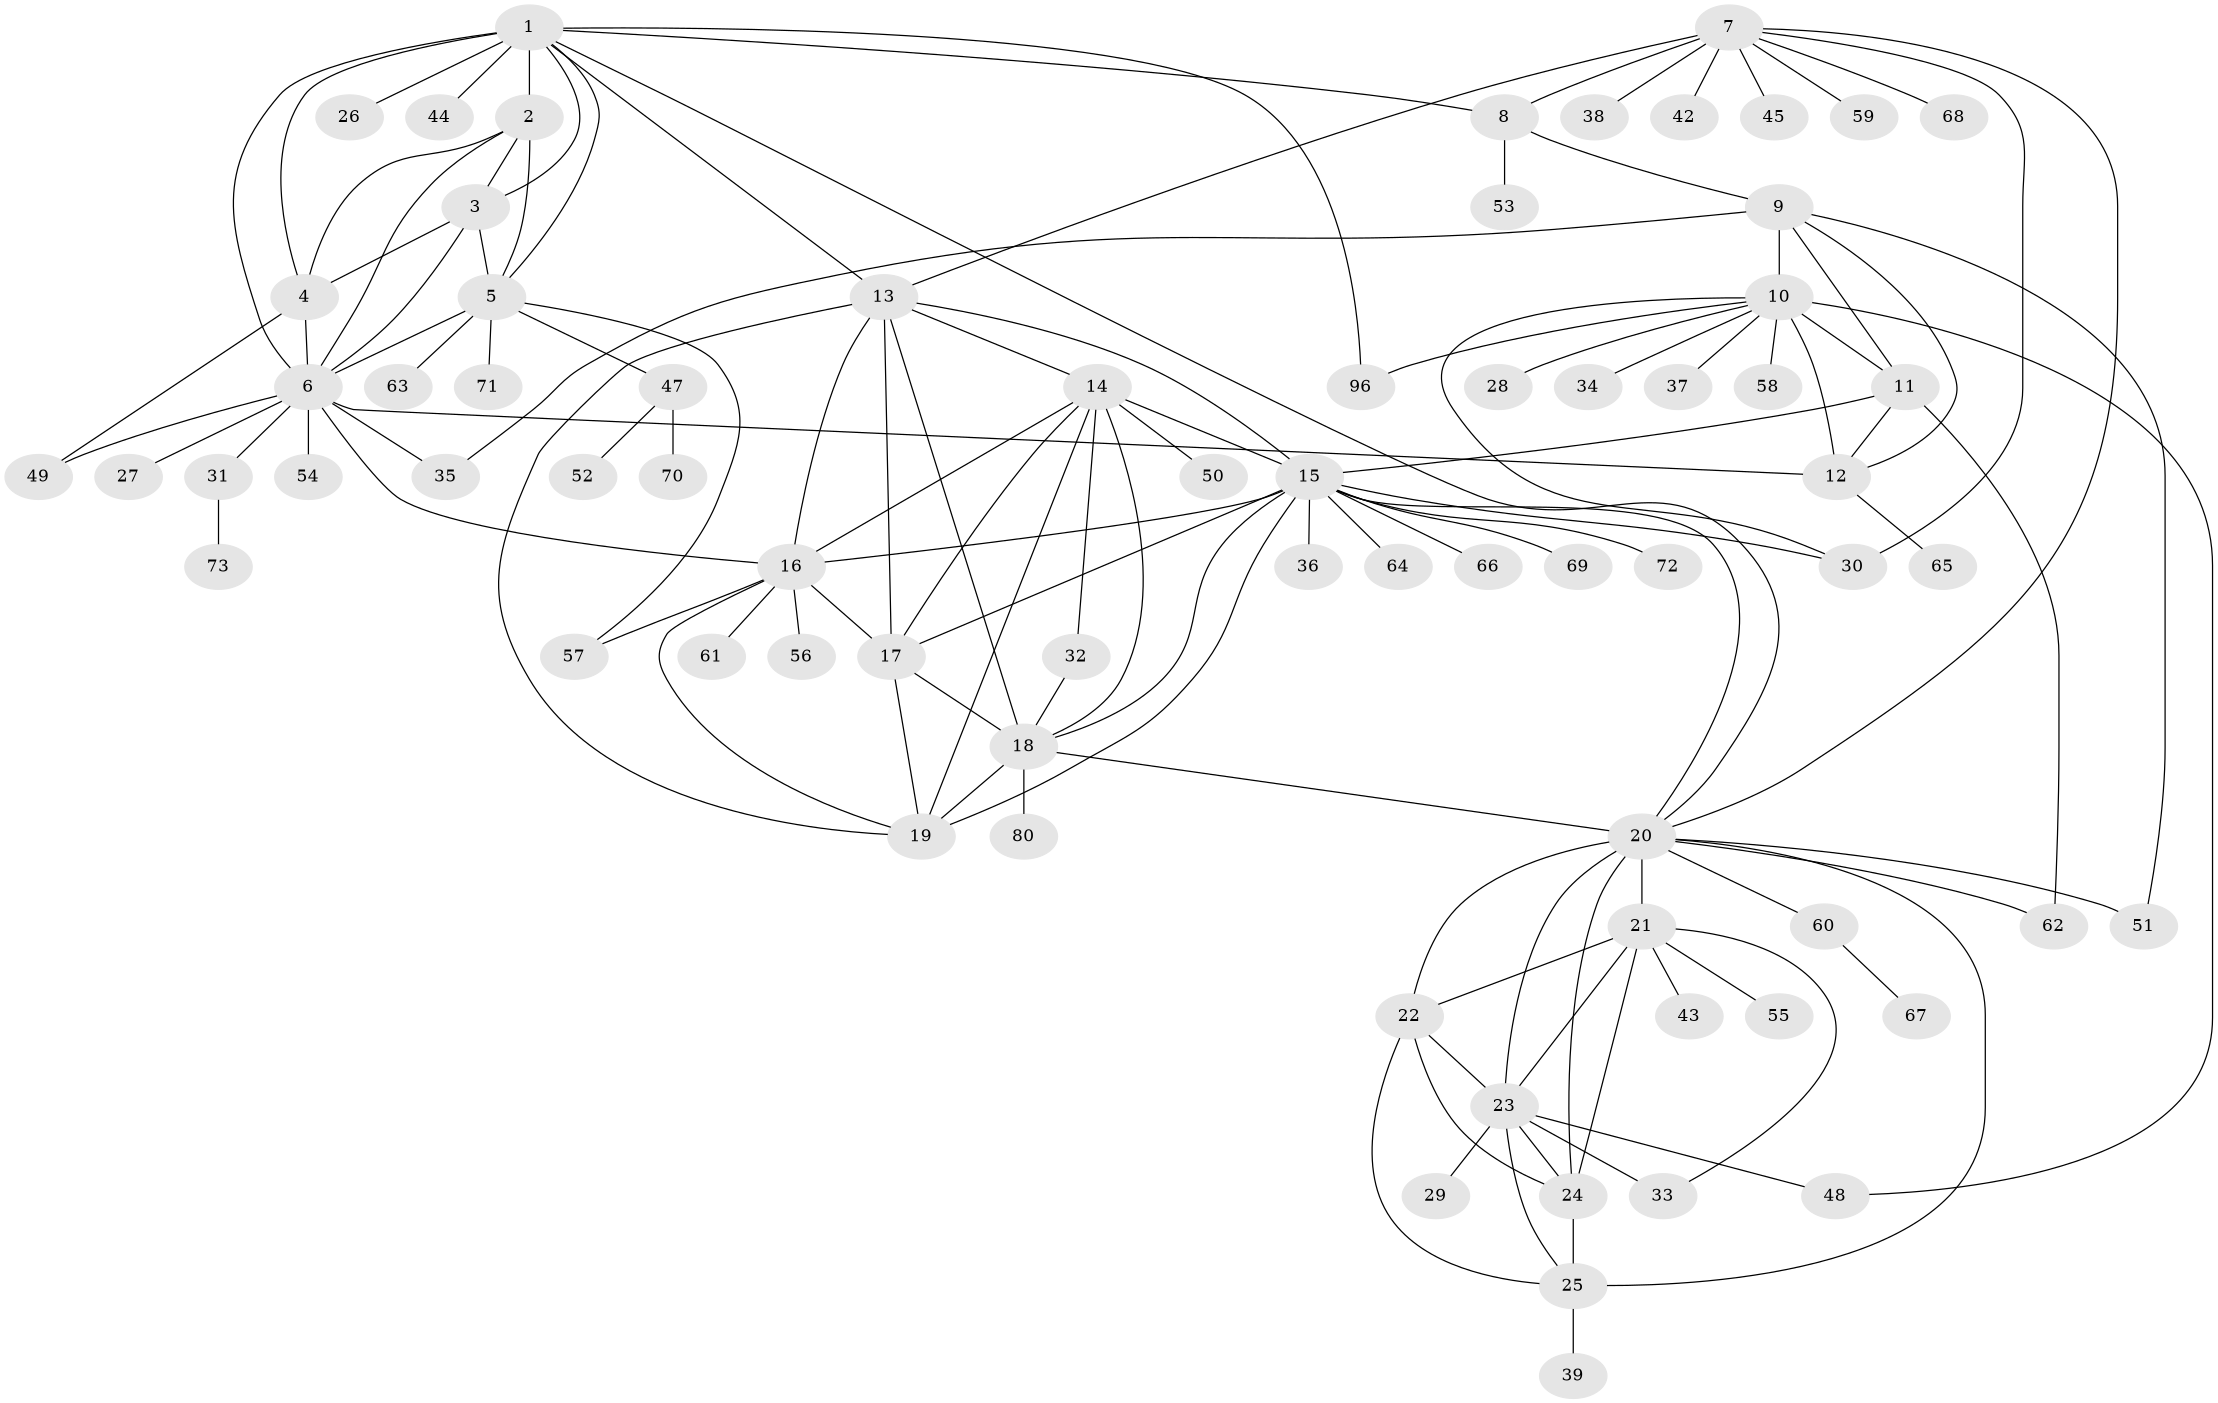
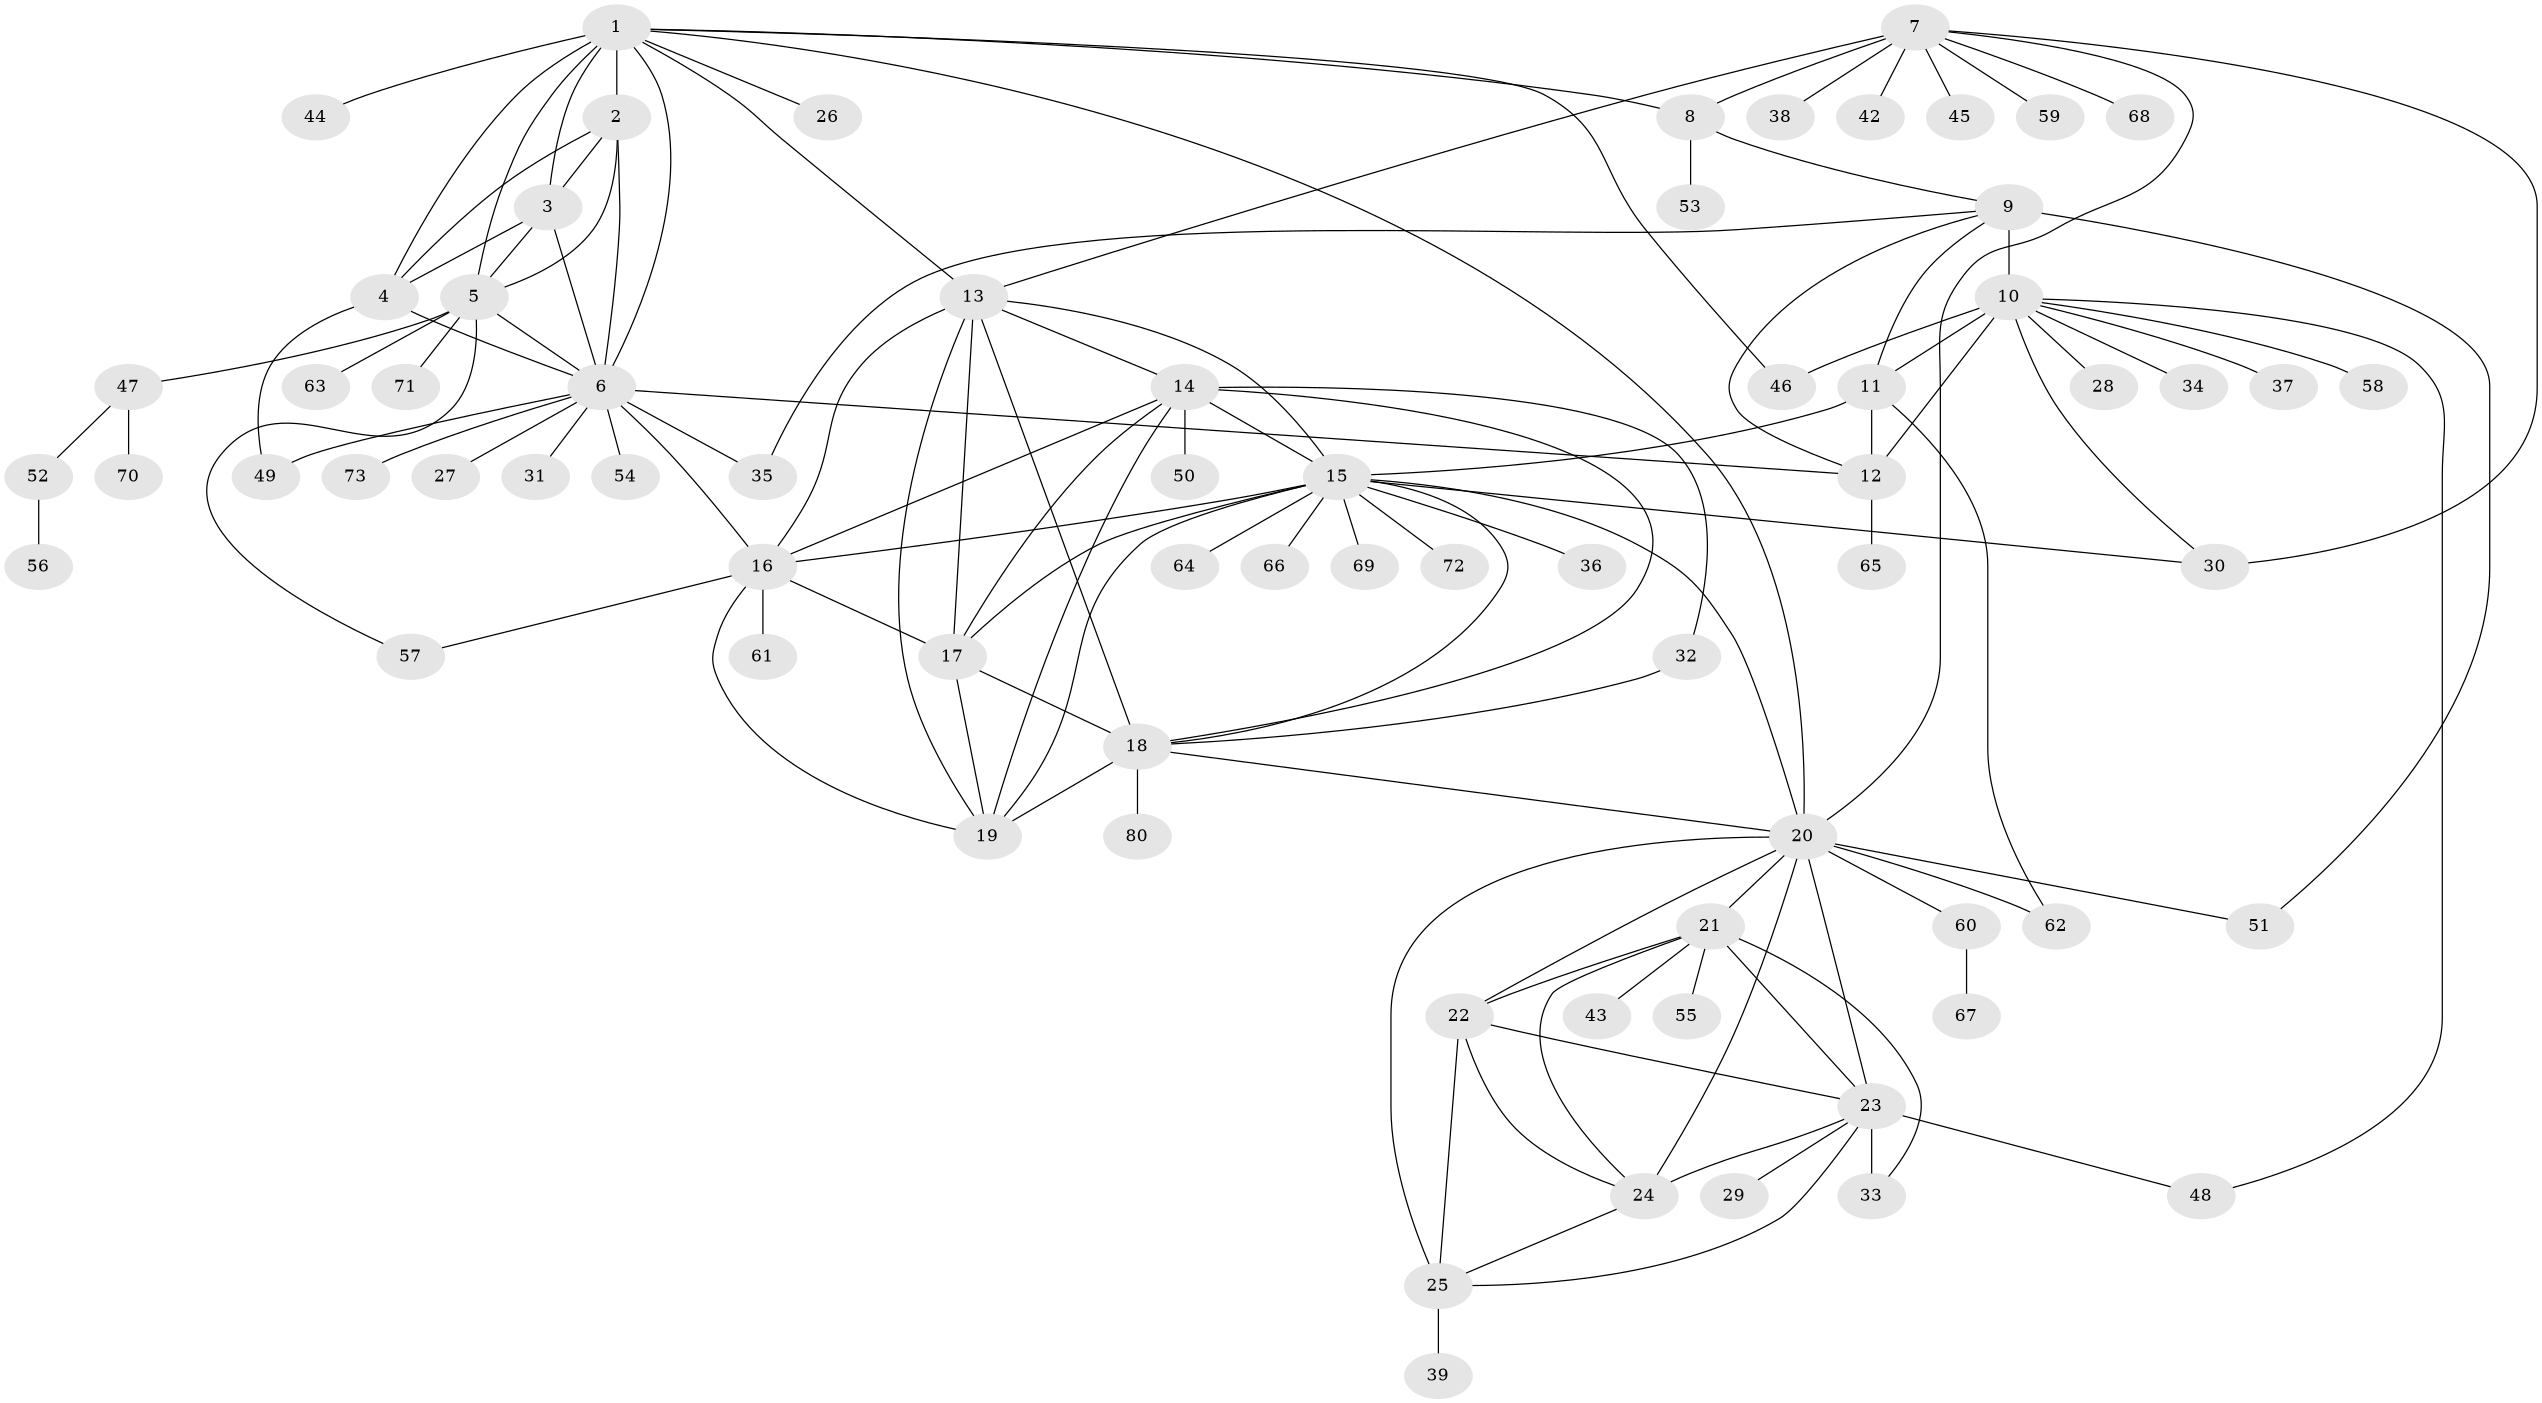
(1361, 387) -> (1782, 387)
(219, 522) -> (476, 427)
(797, 612) -> (39, 522)
